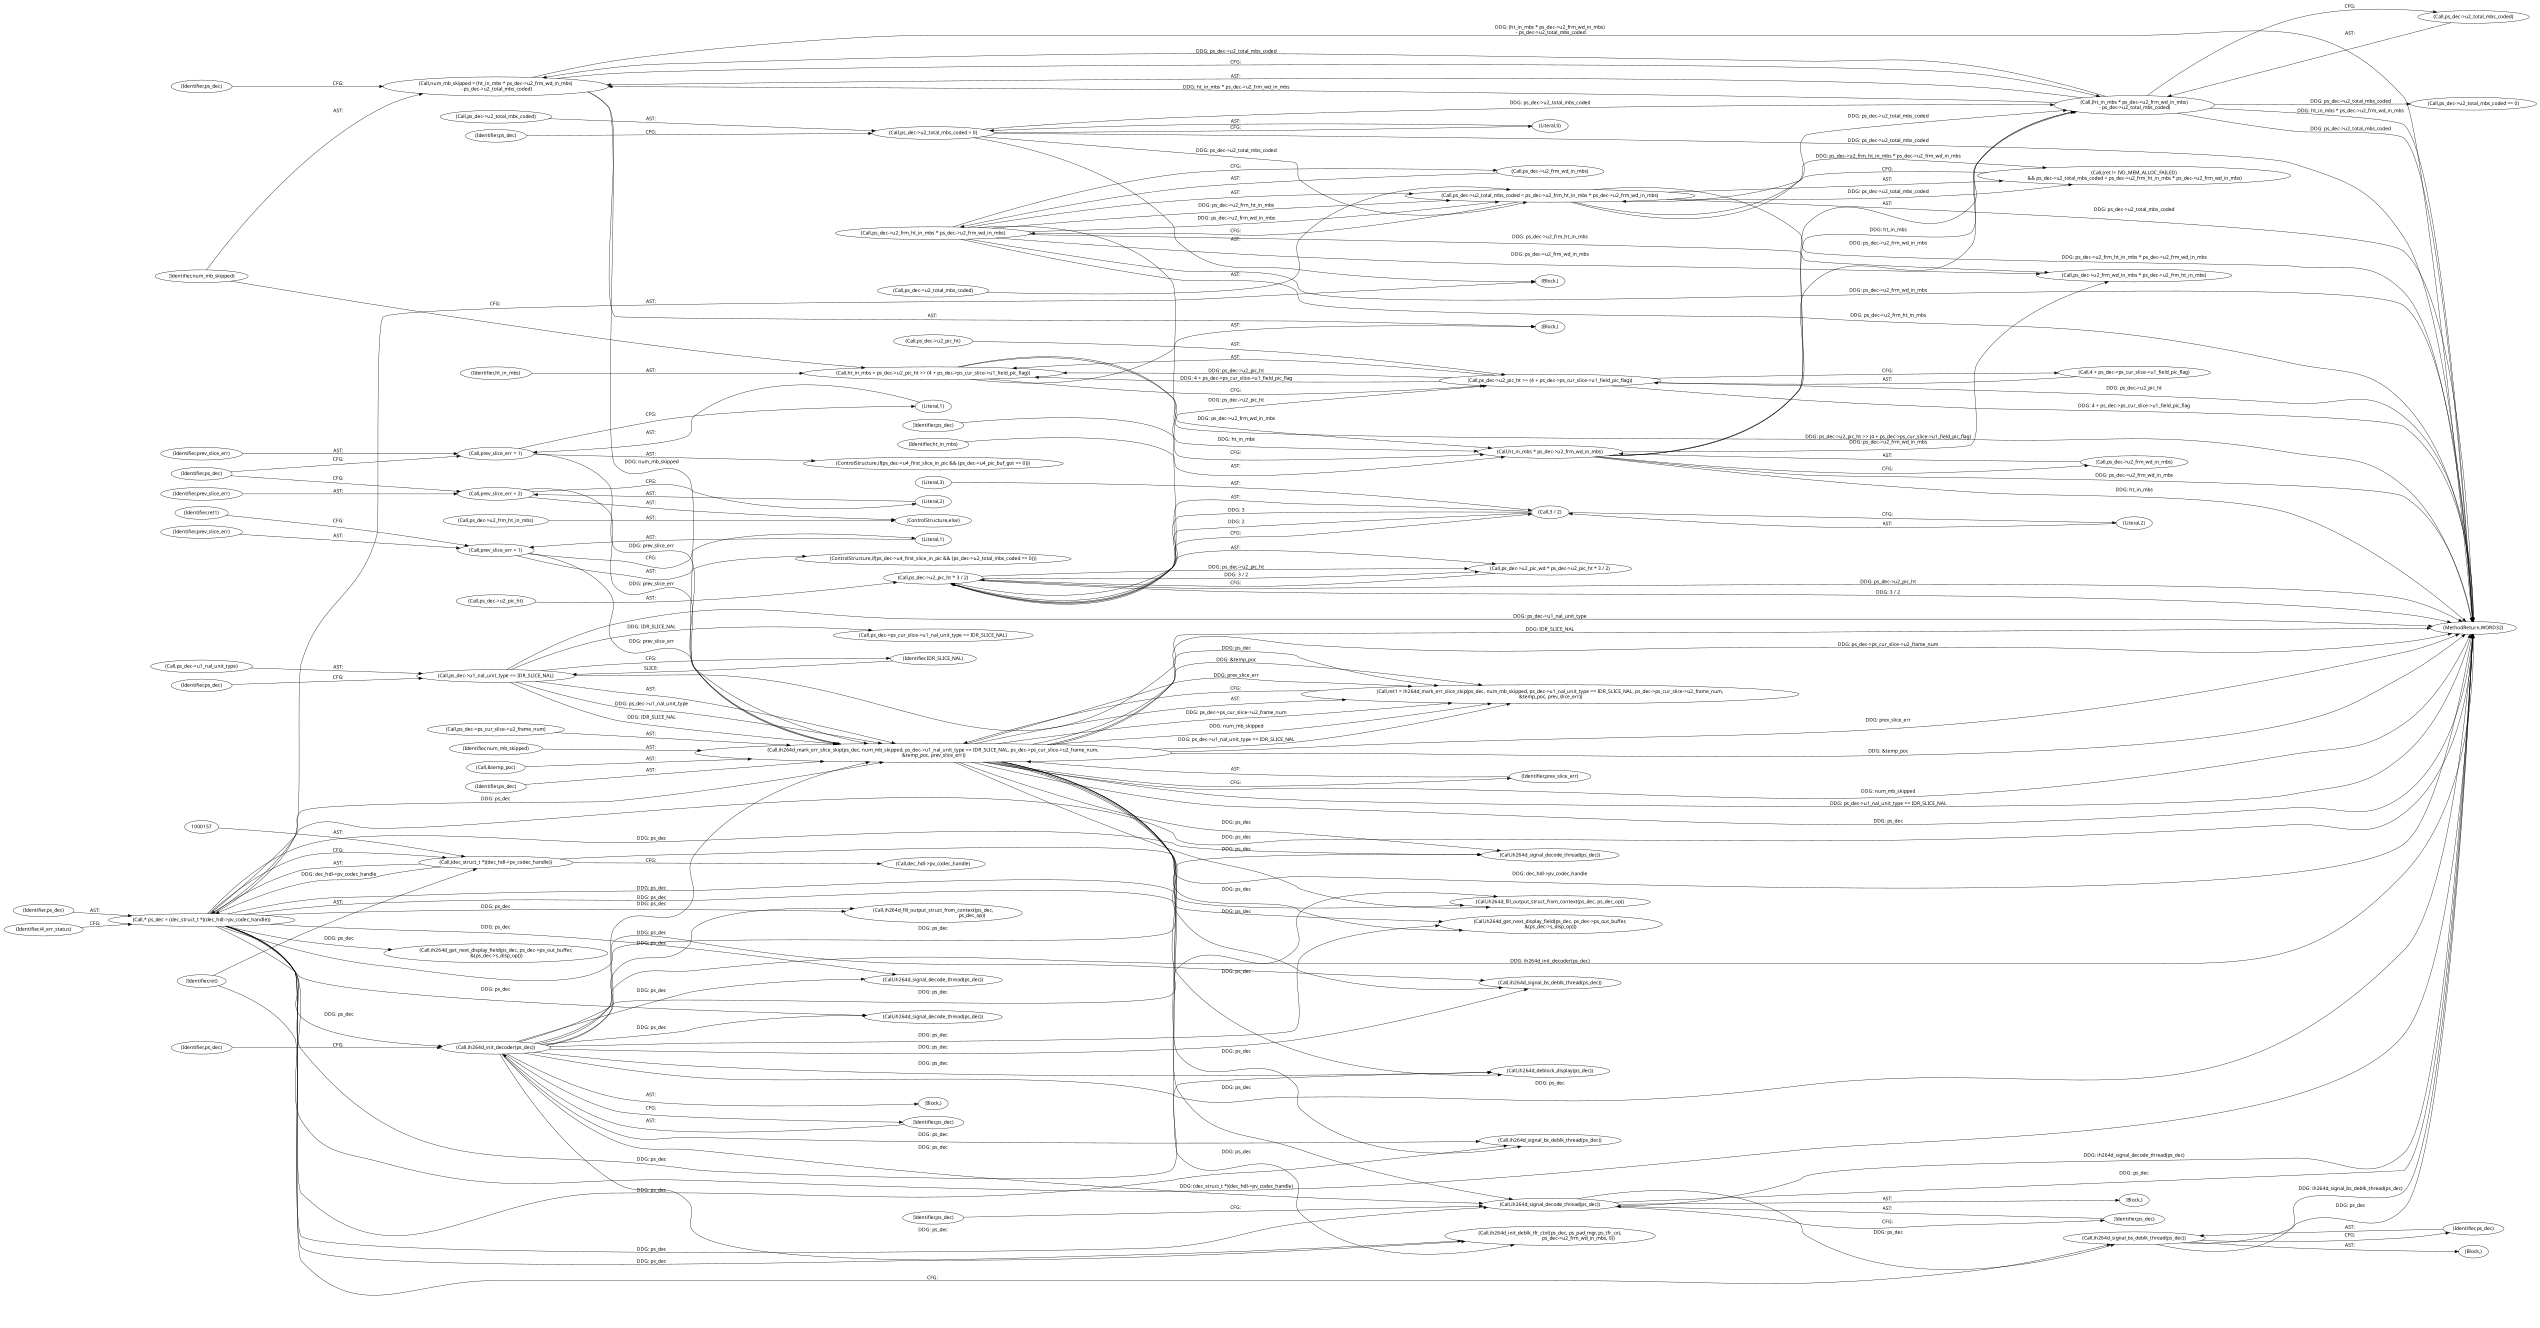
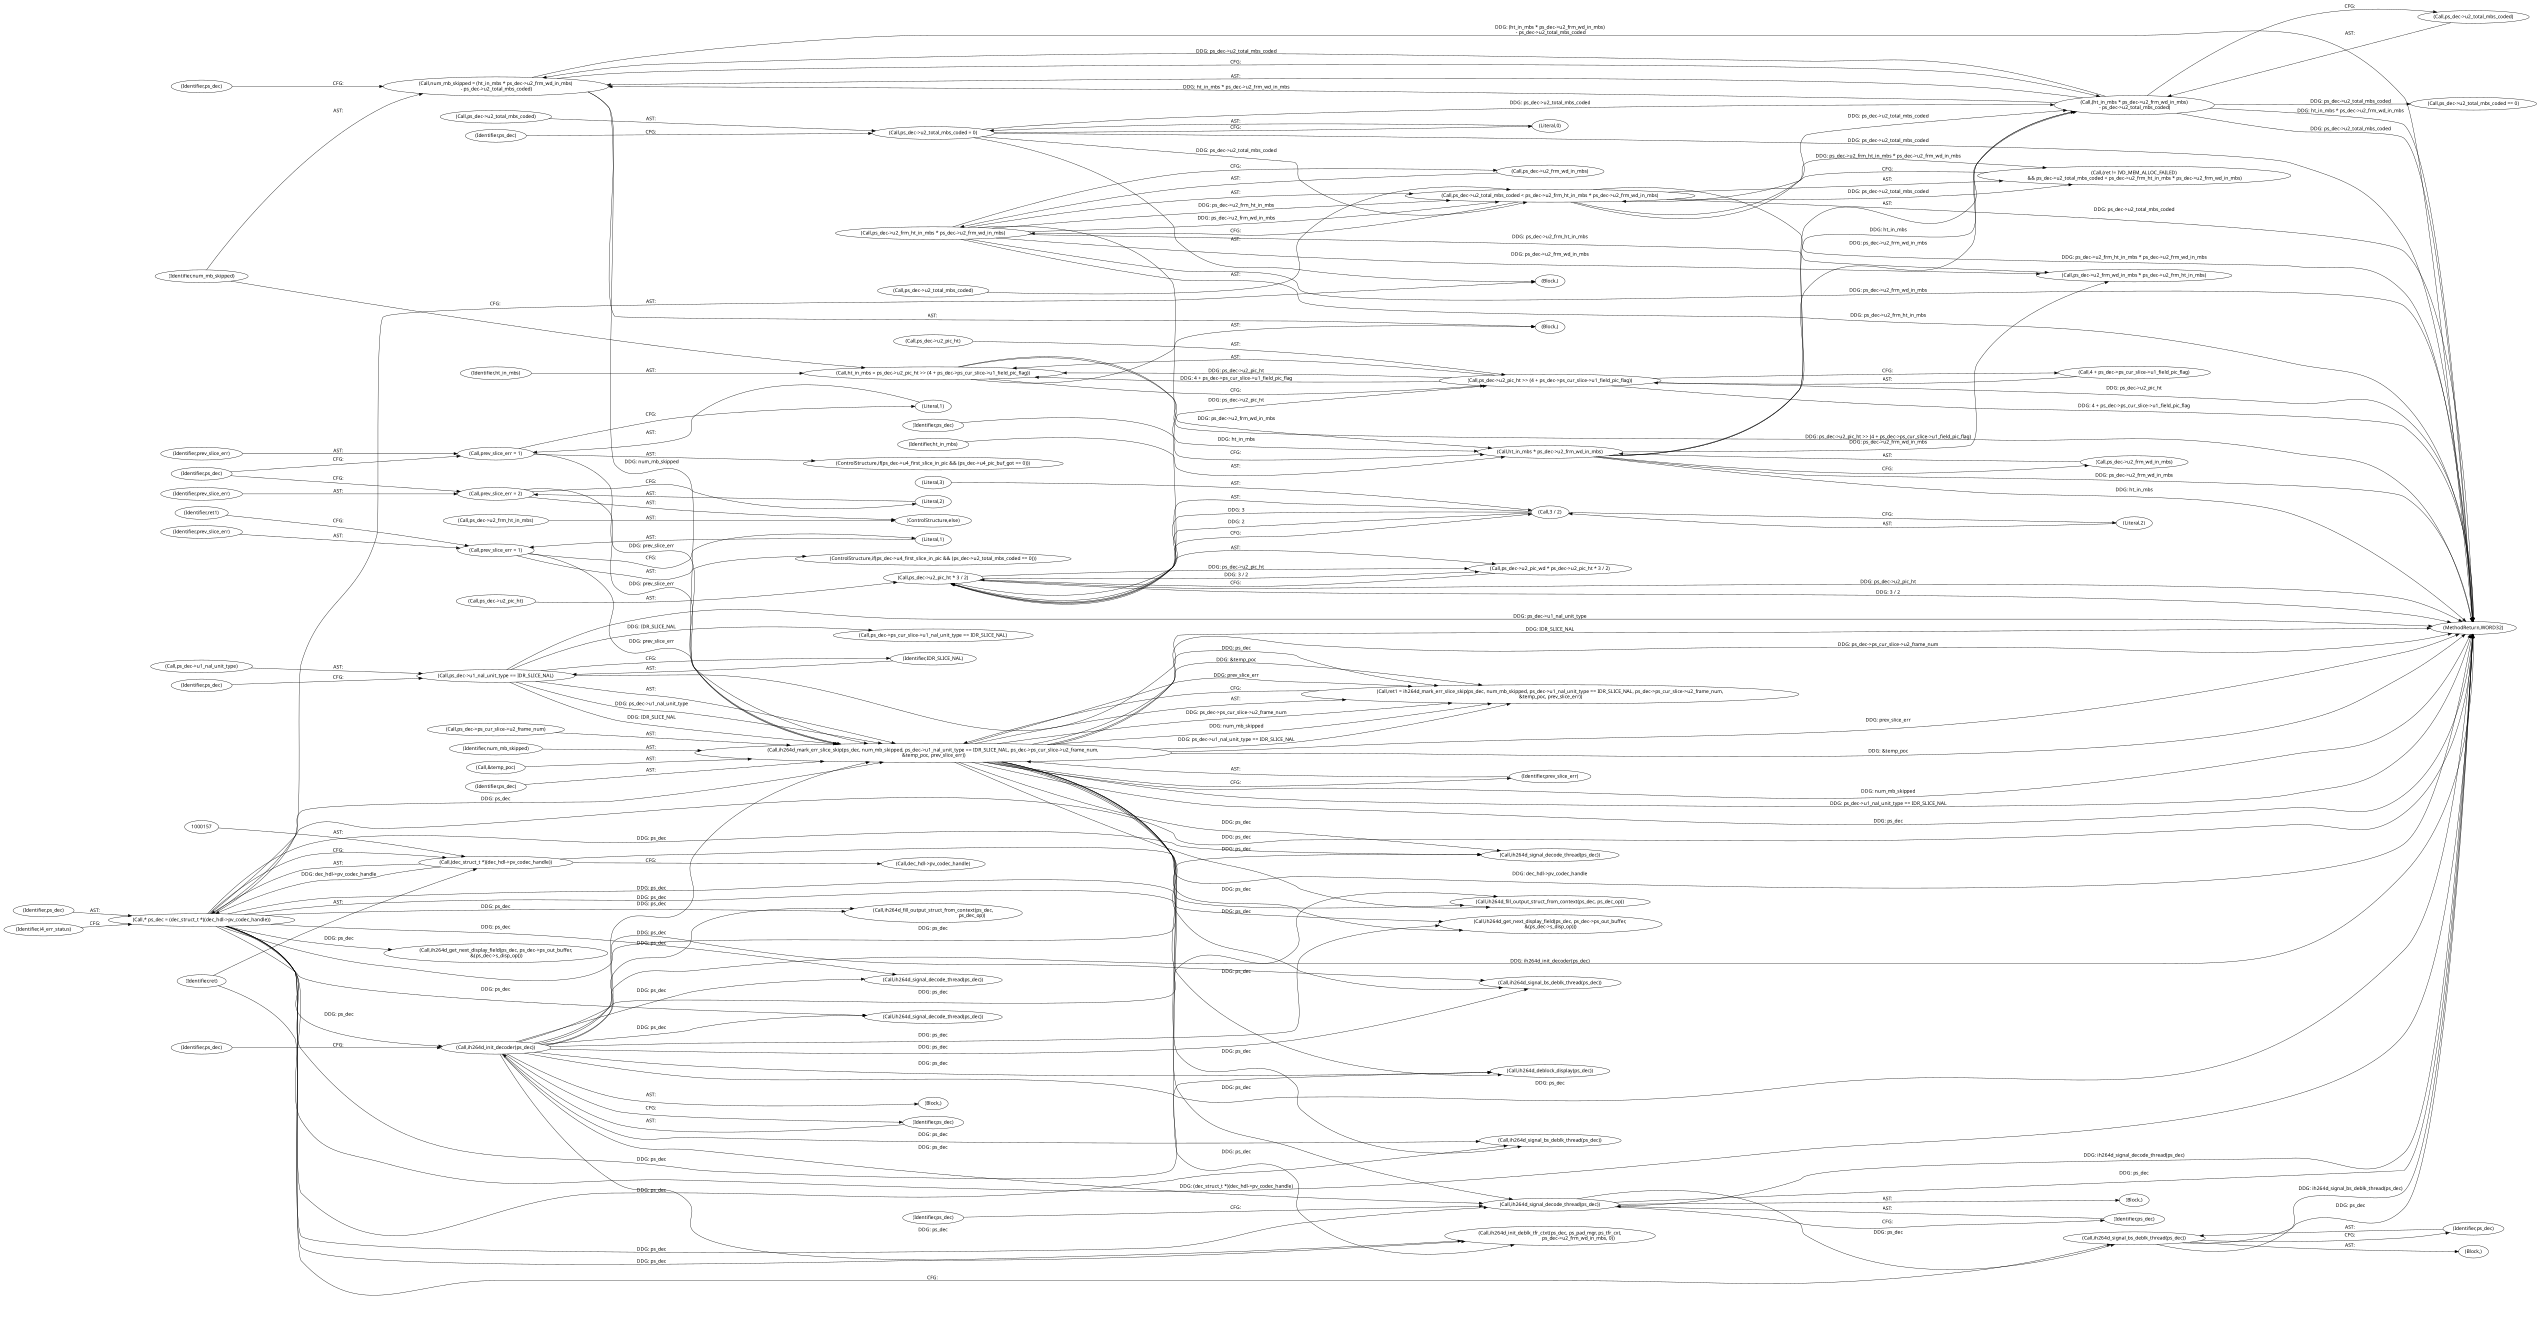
(652, 668) -> (652, 668)
